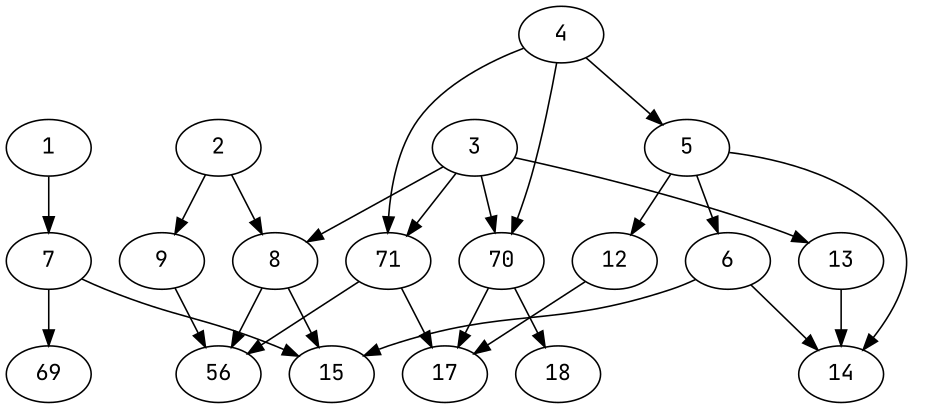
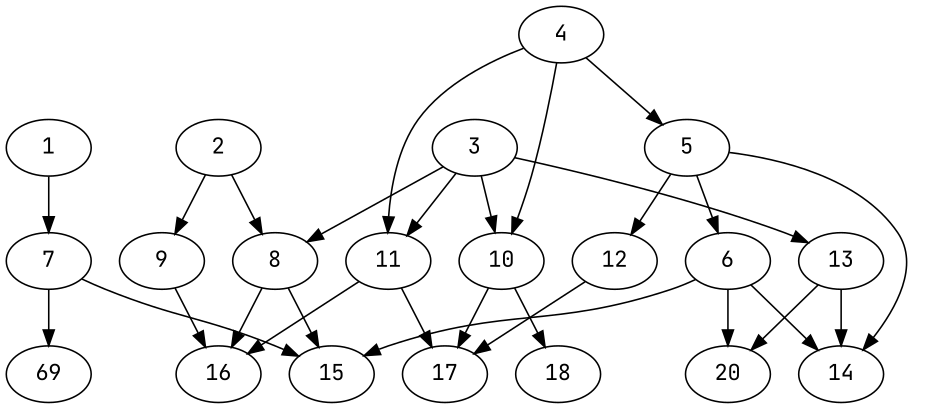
(388, 261) -> (388, 261)
(502, 261) -> (502, 261)
(219, 374) -> (219, 374)
none -> (728, 374)
